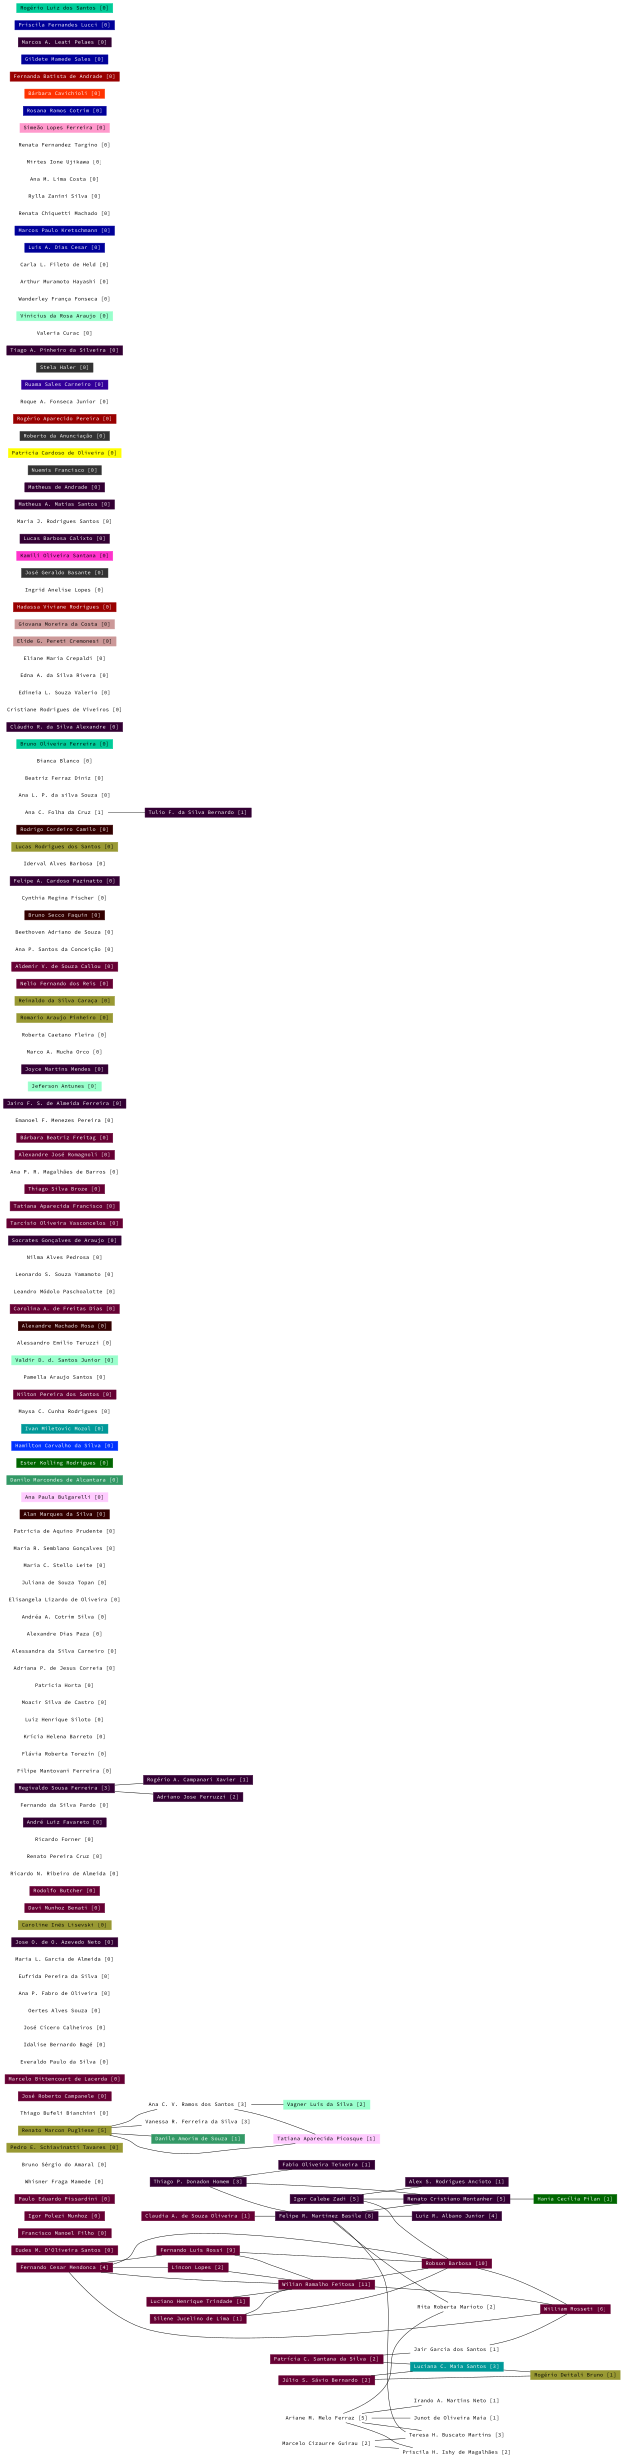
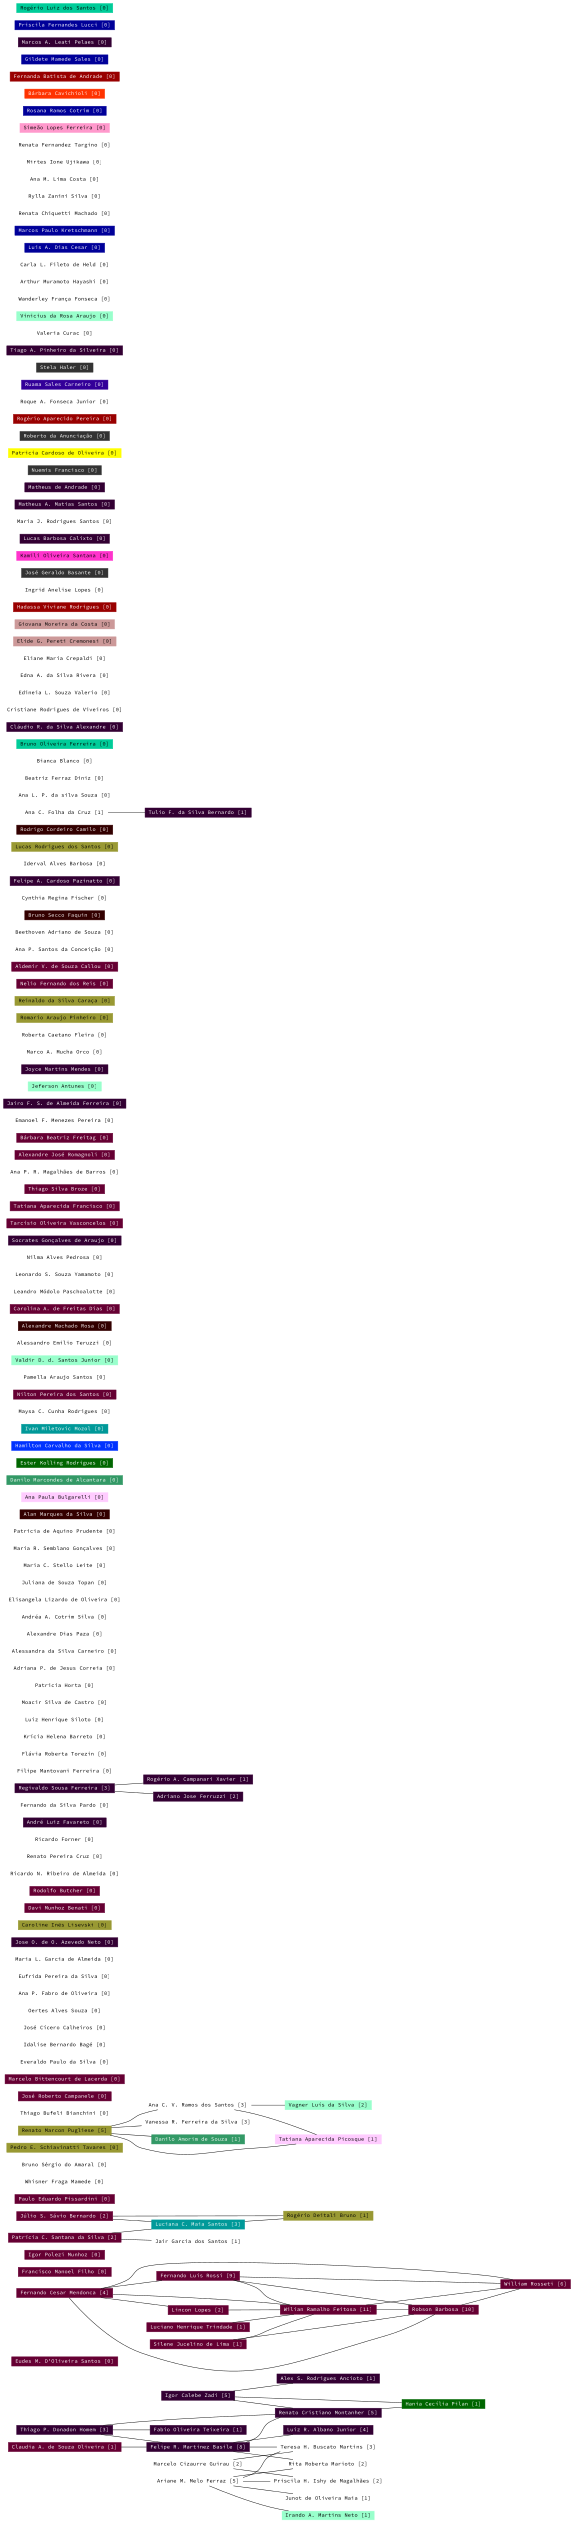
(405, 2230) -> (318, 2400)
(530, 2333) -> (370, 2280)
(457, 2401) -> (328, 2515)
